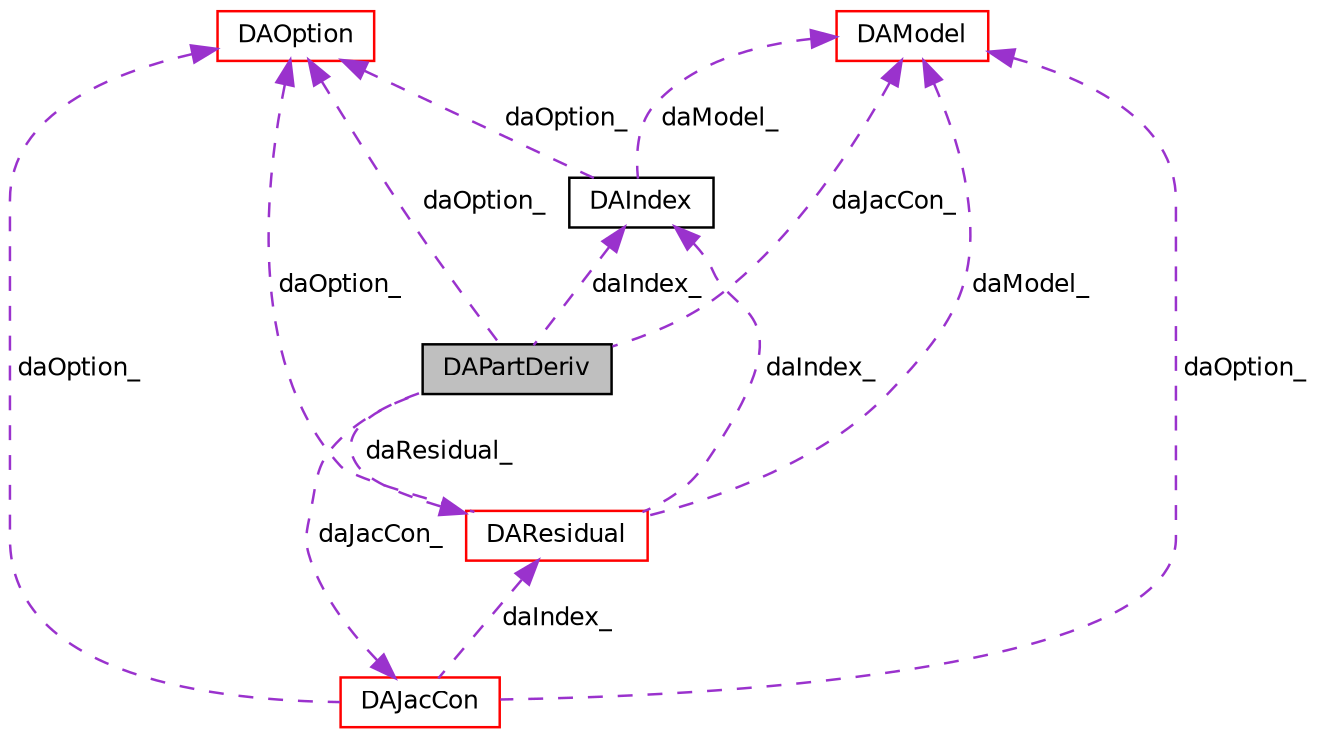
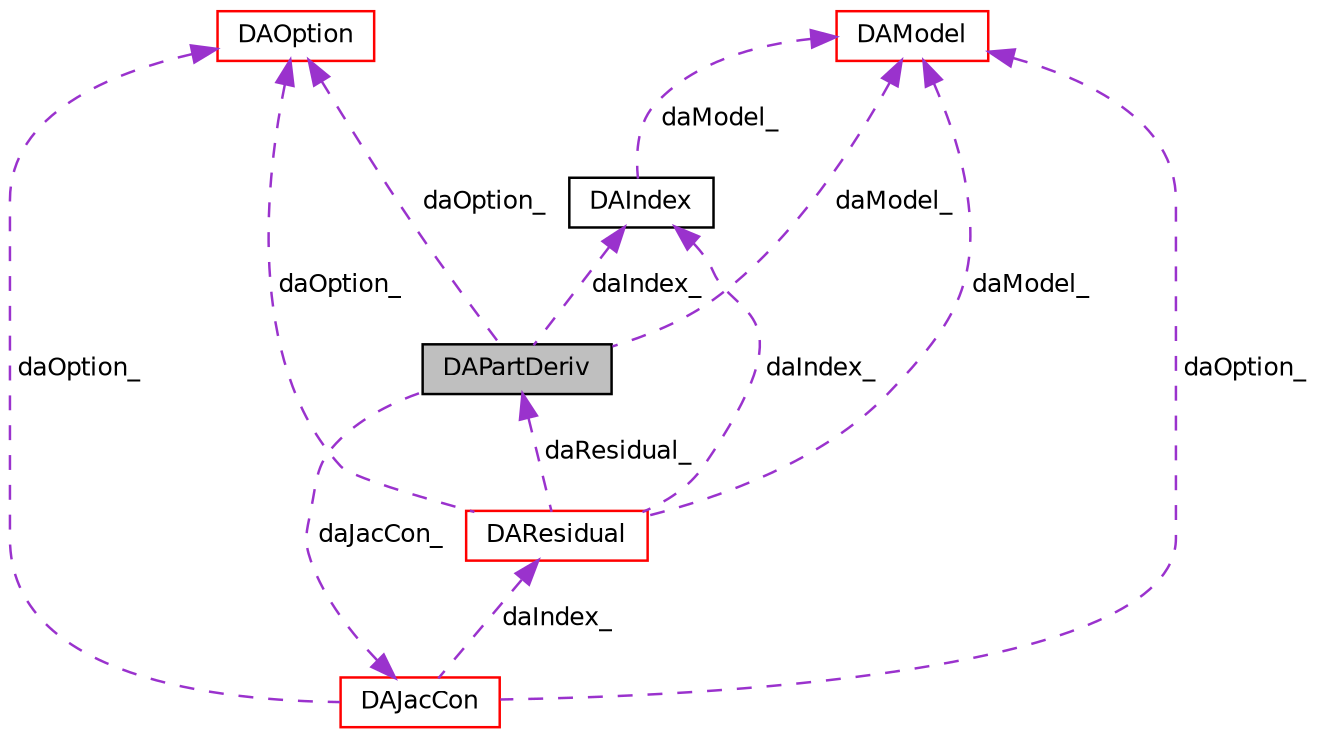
(480, 125) -> none
(891, 203) -> (891, 203)
(353, 457) -> (540, 465)
